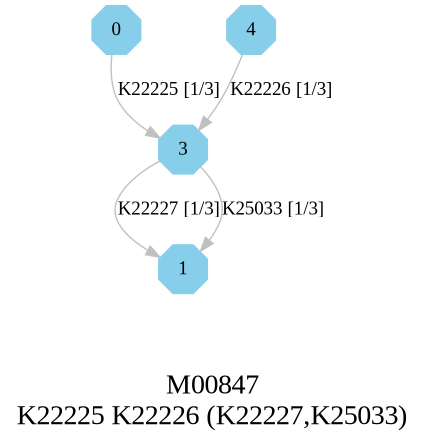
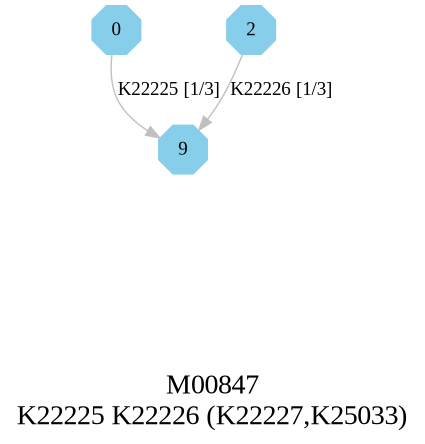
(251, 30) -> (251, 30)
(183, 150) -> (183, 150)
(183, 269) -> none
